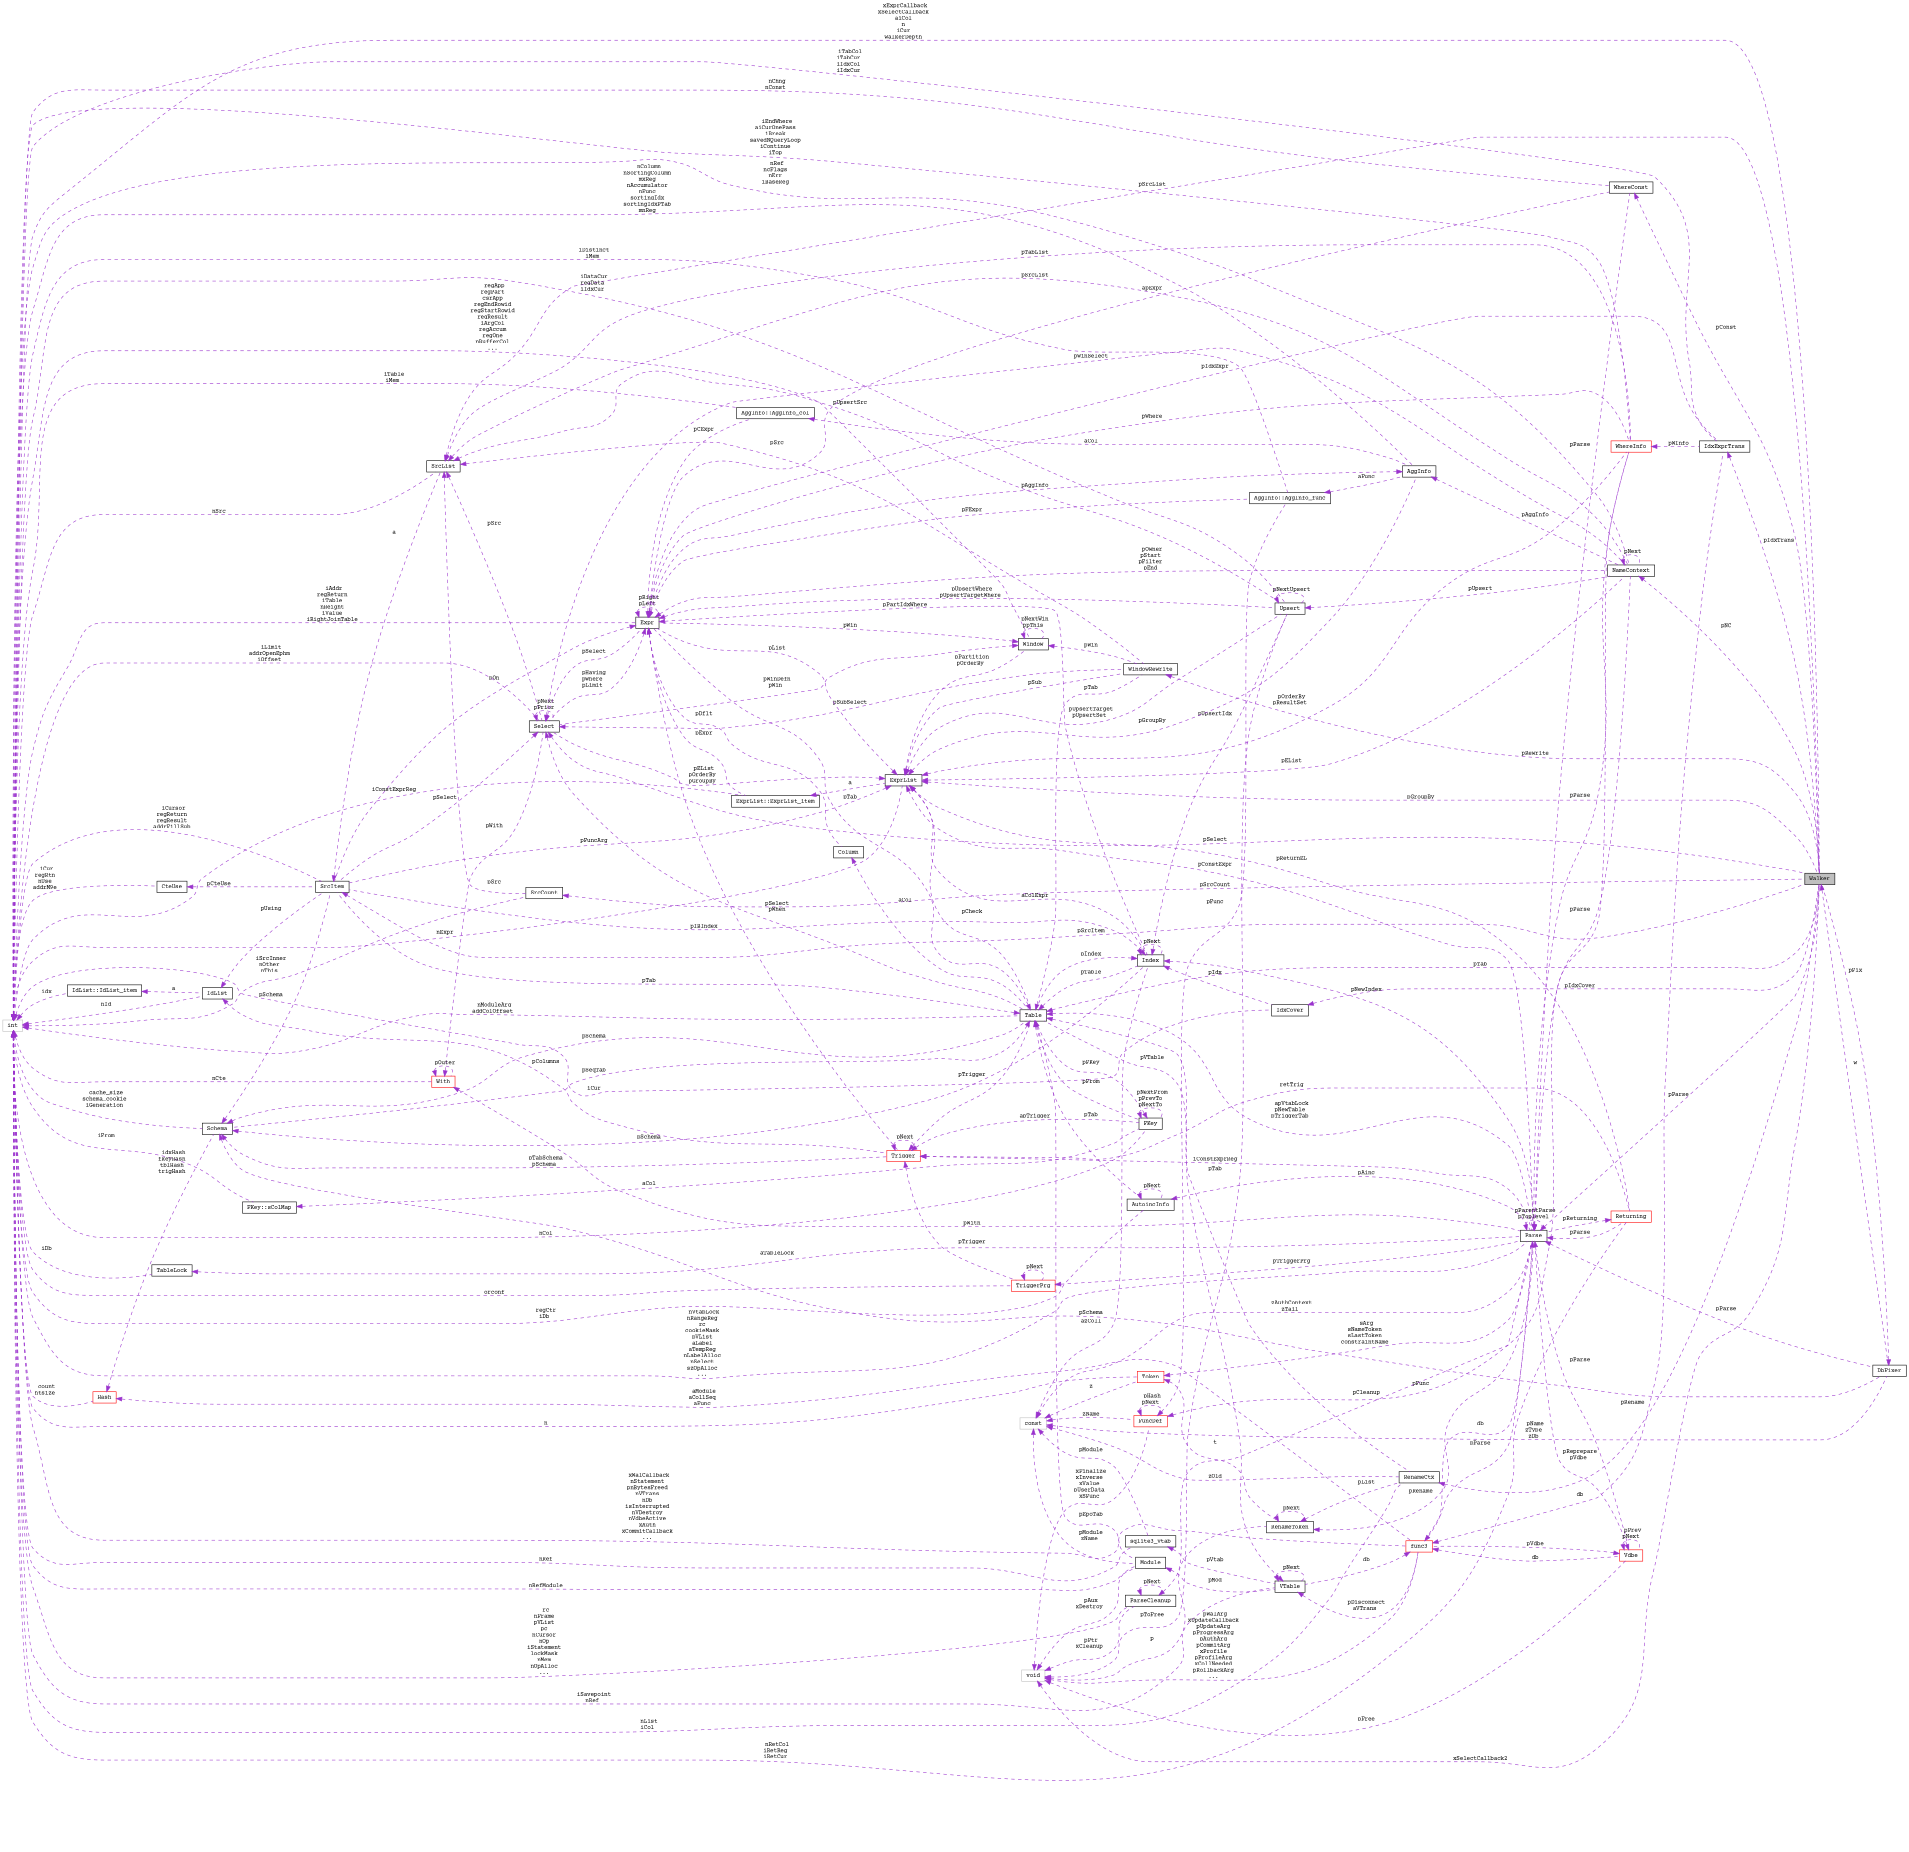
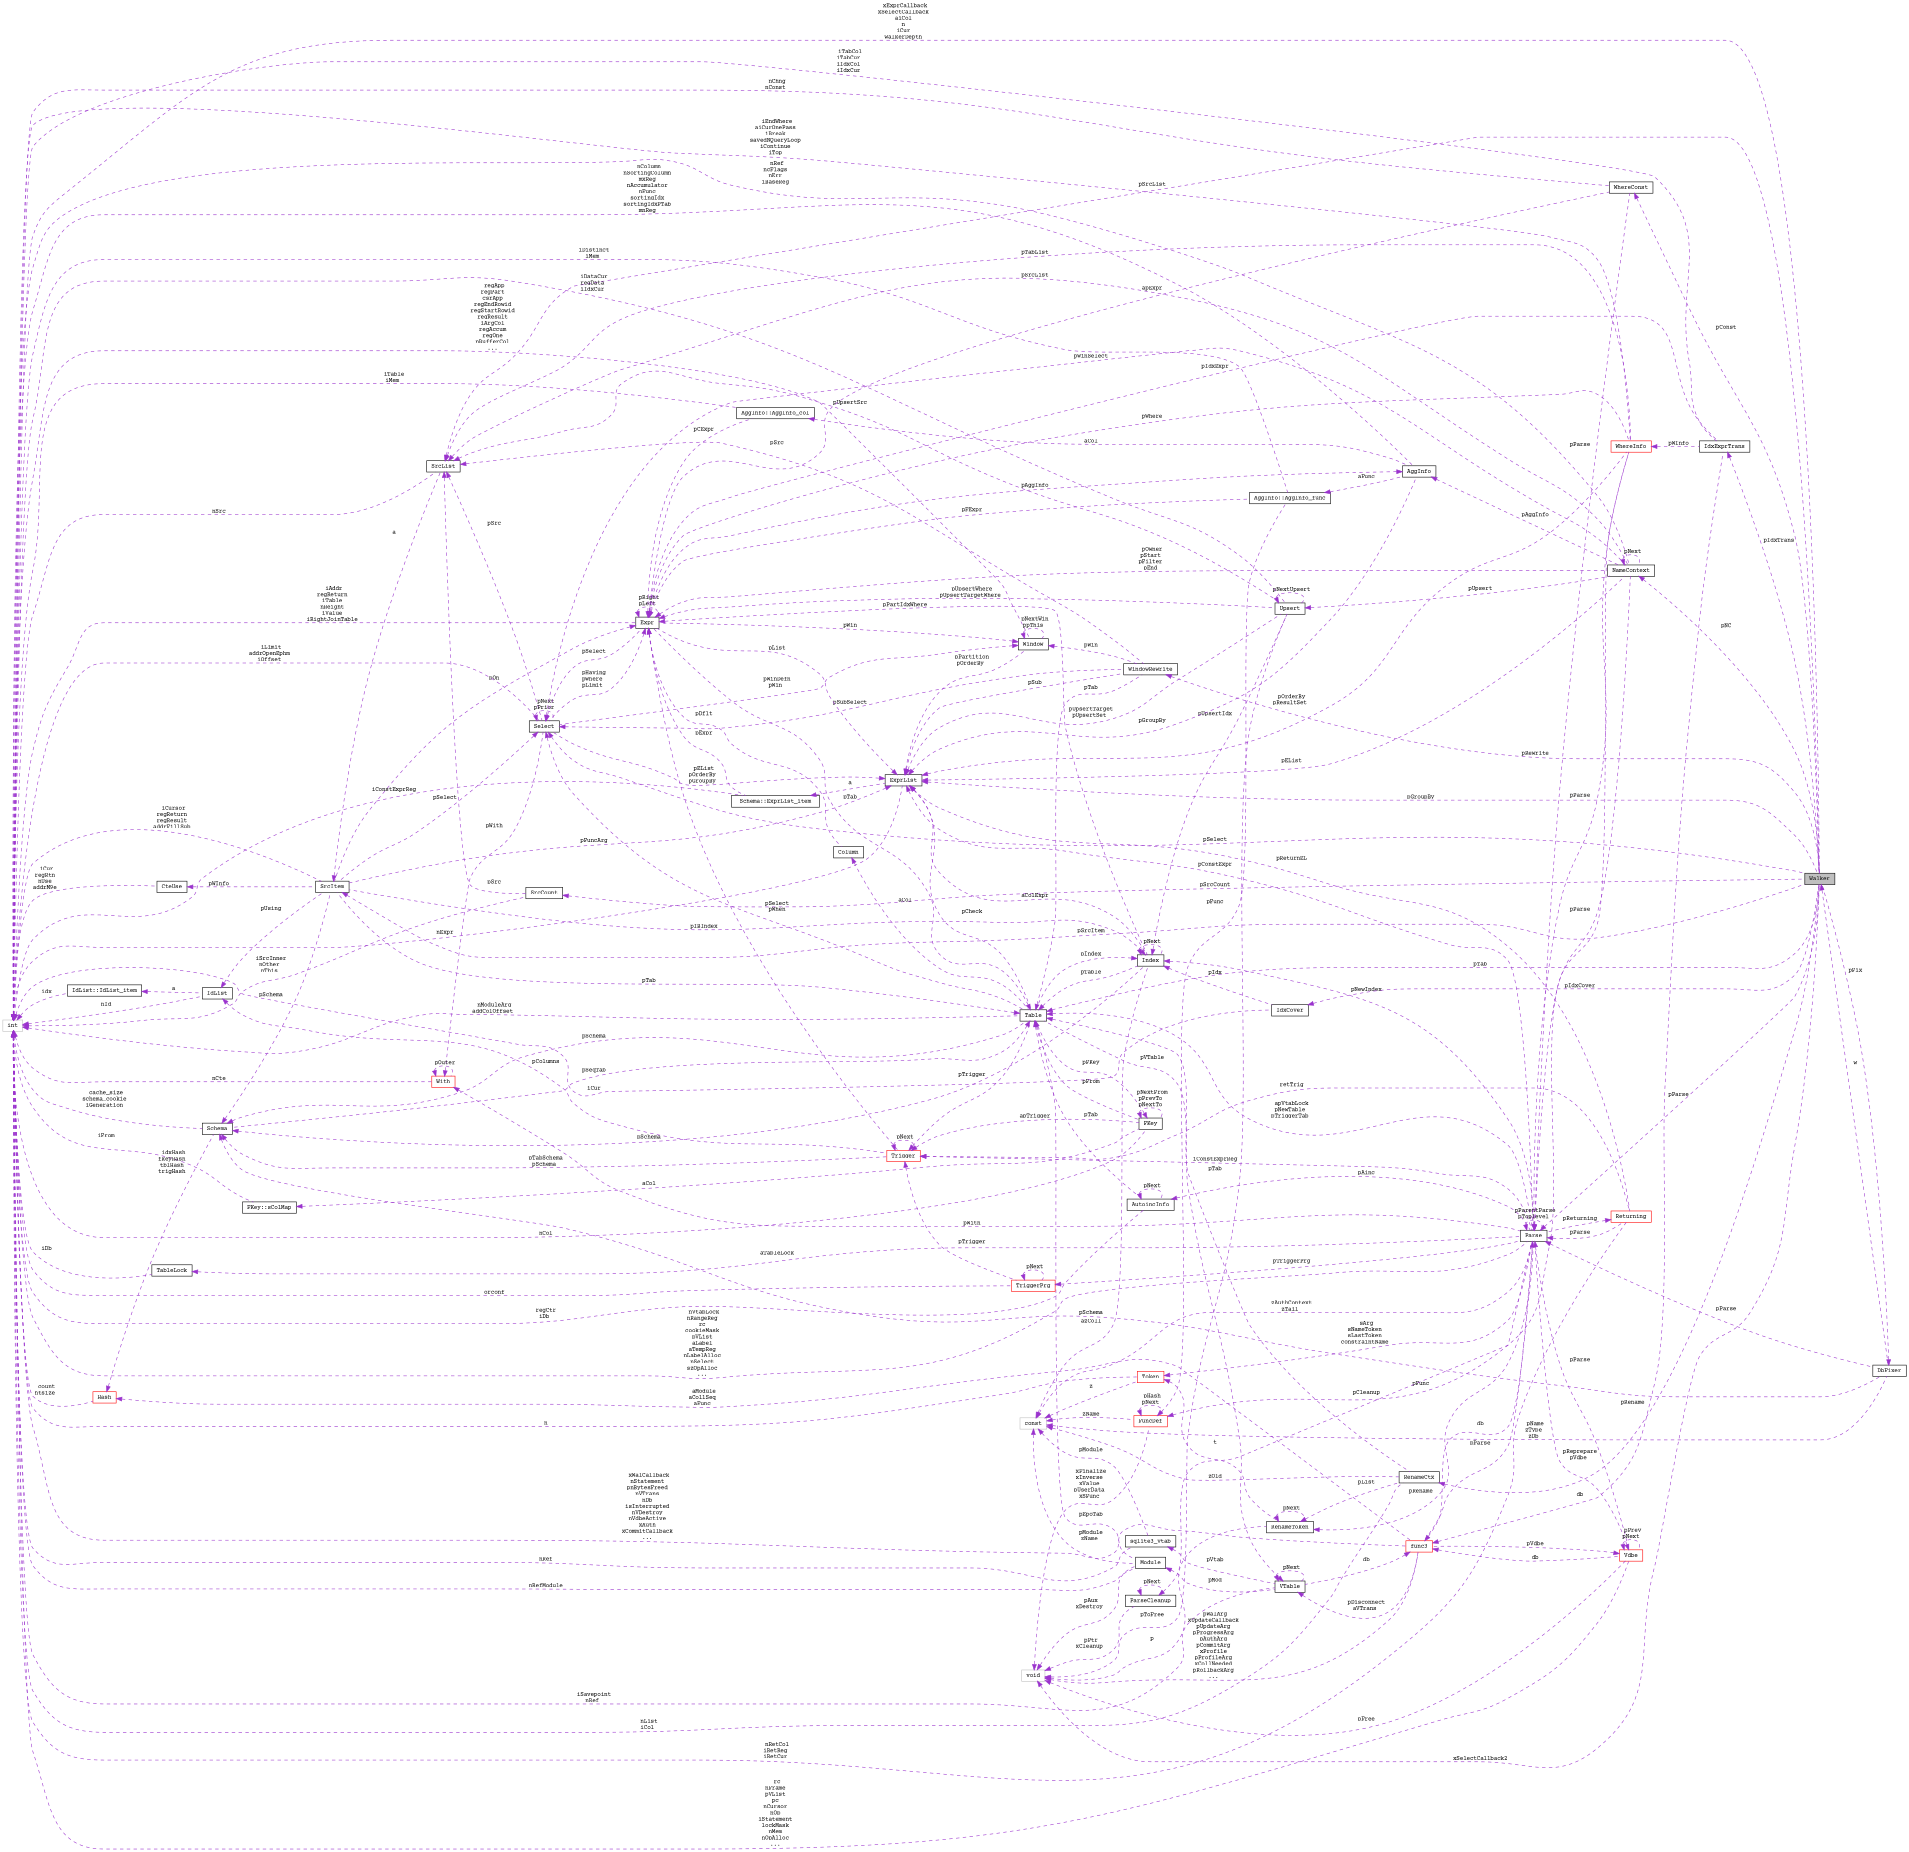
(775, 801) -> (775, 801)
(217, 884) -> (217, 884)
(283, 1678) -> (486, 1849)
